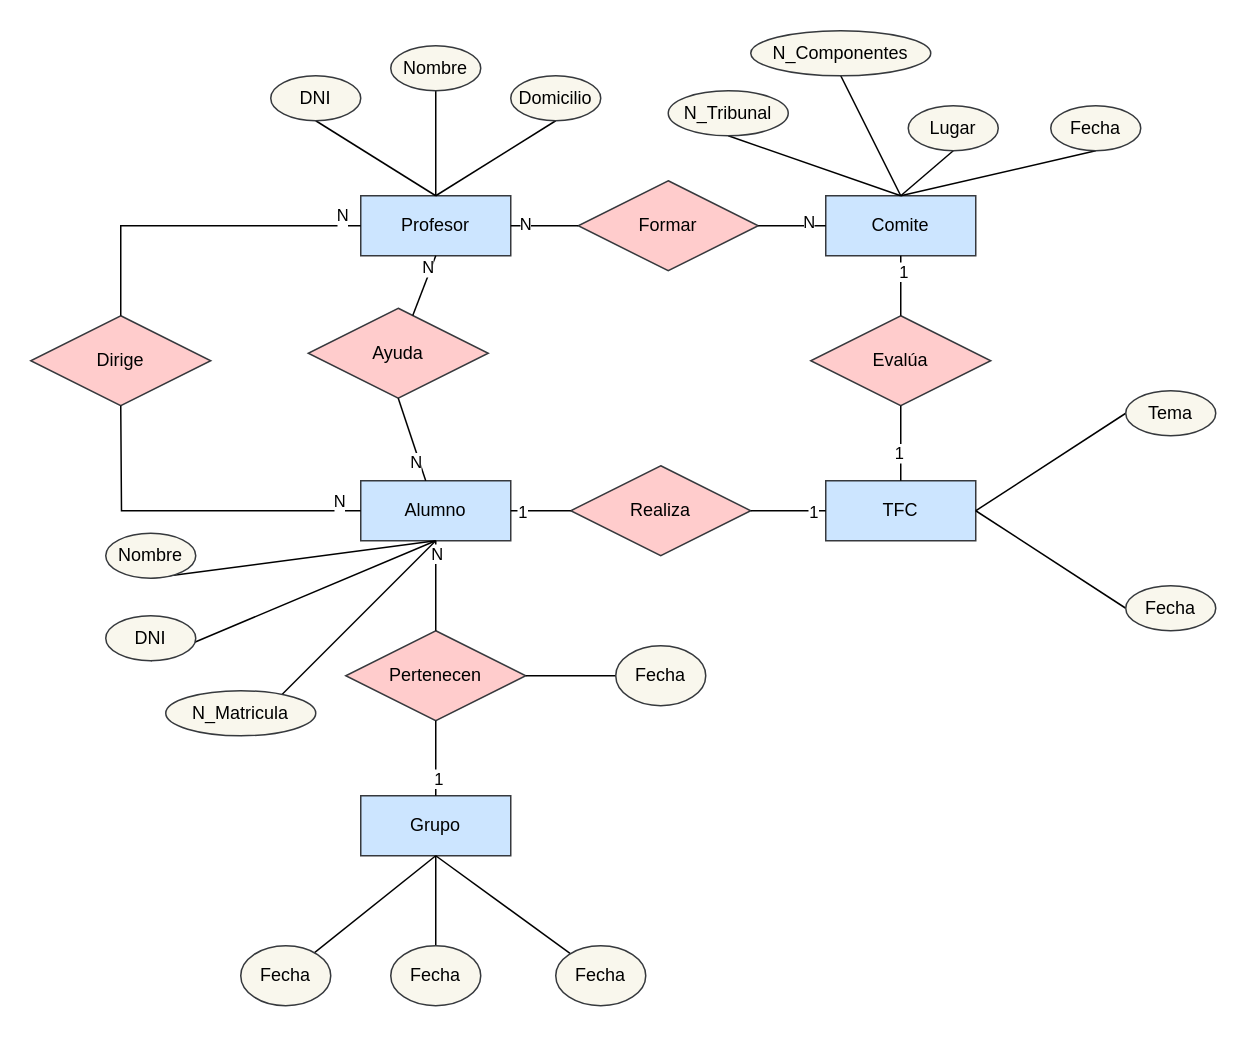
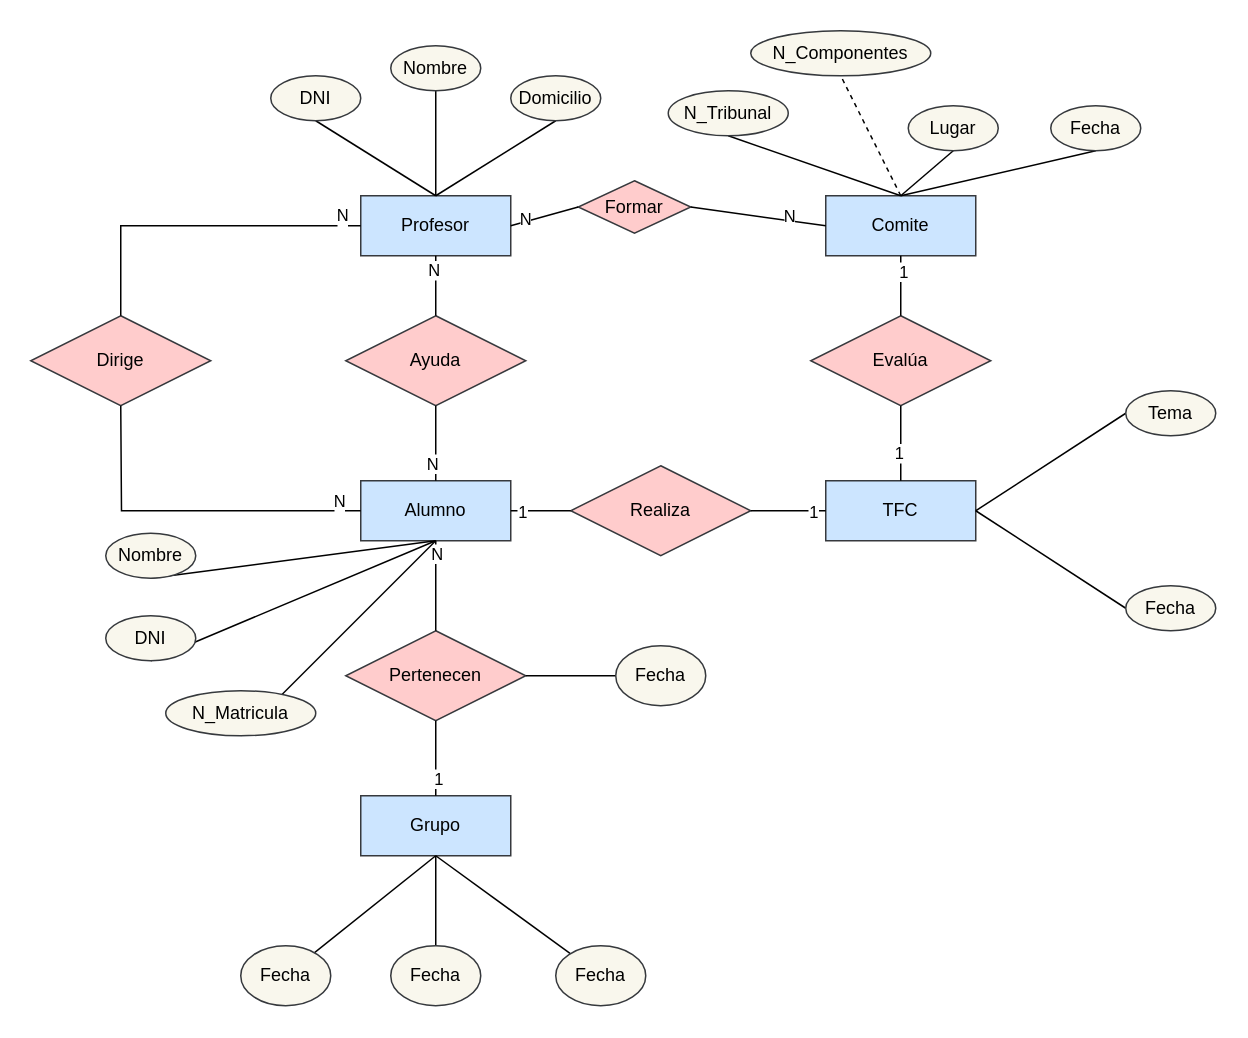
(870, 134) -> (870, 134)
(668, 226) -> (635, 207)
(398, 353) -> (436, 361)
